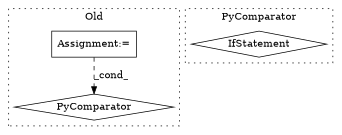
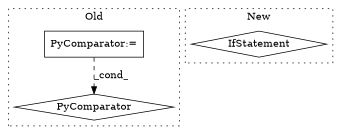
(259, 17) -> (259, 17)
(94, 44) -> (94, 44)
